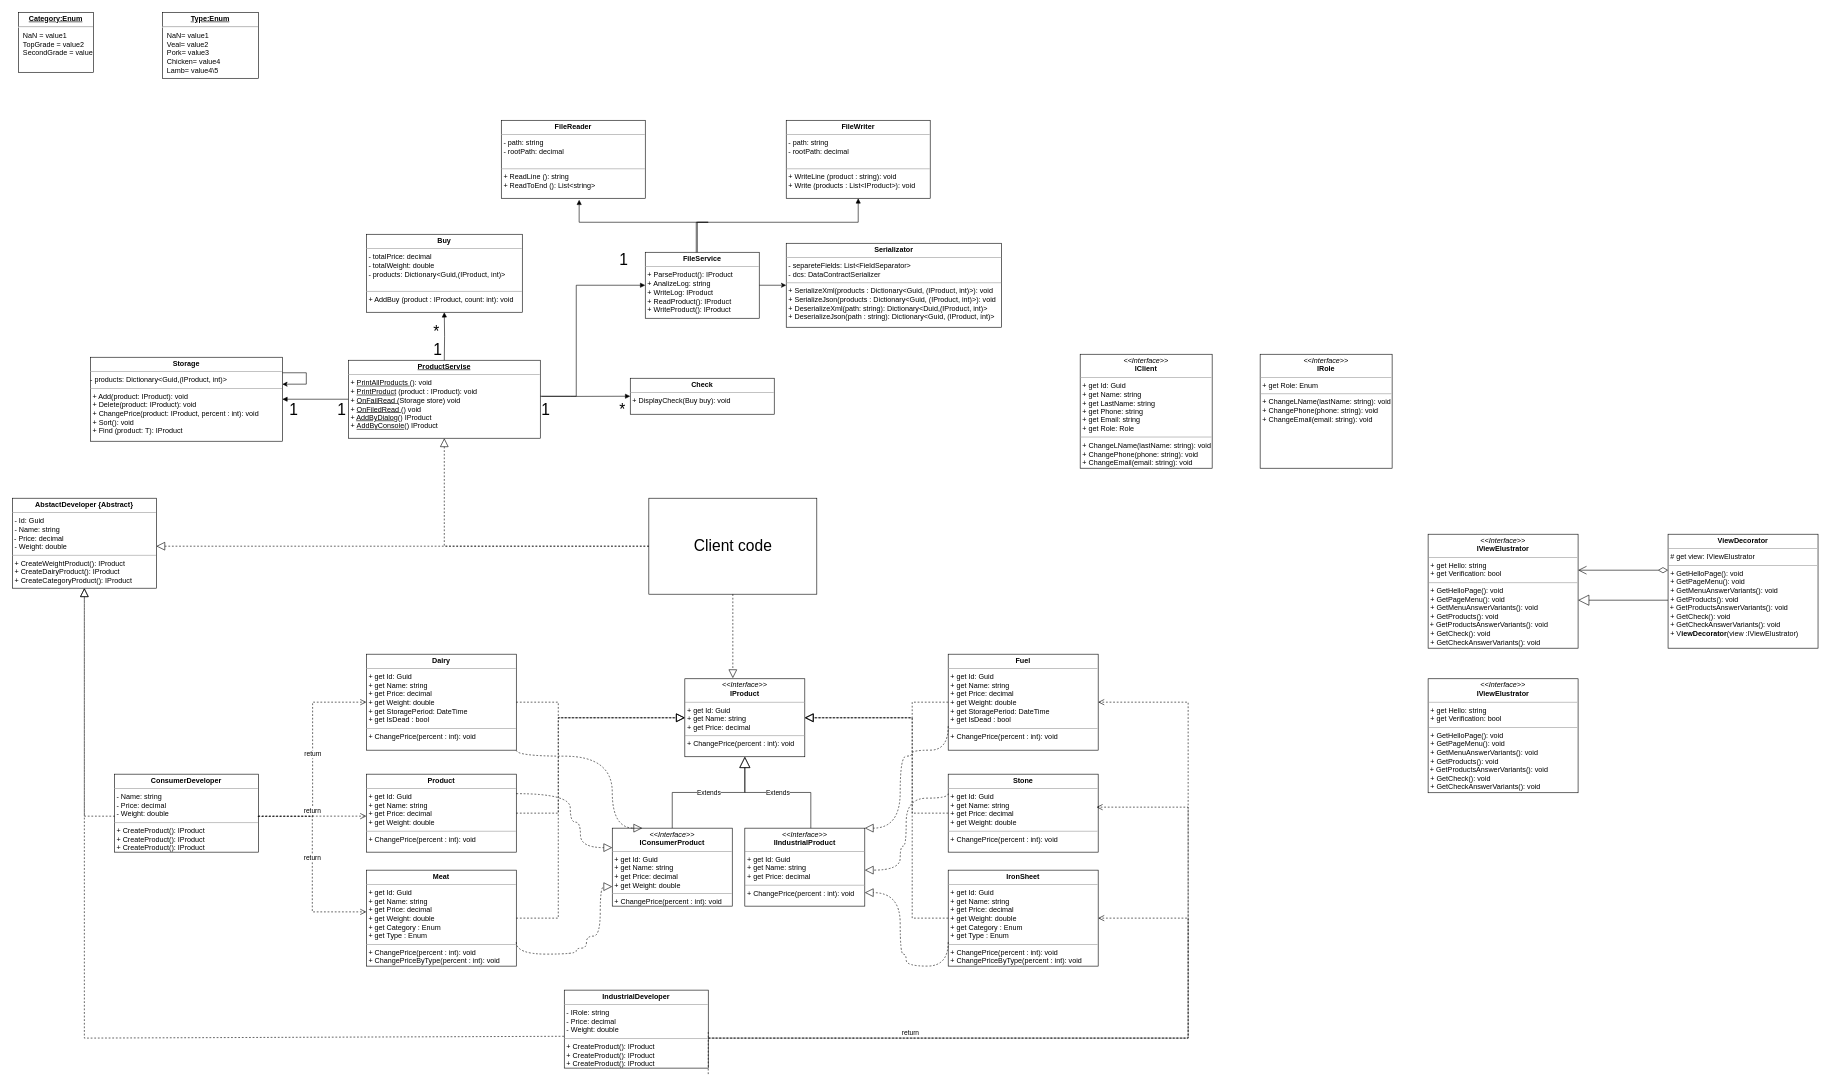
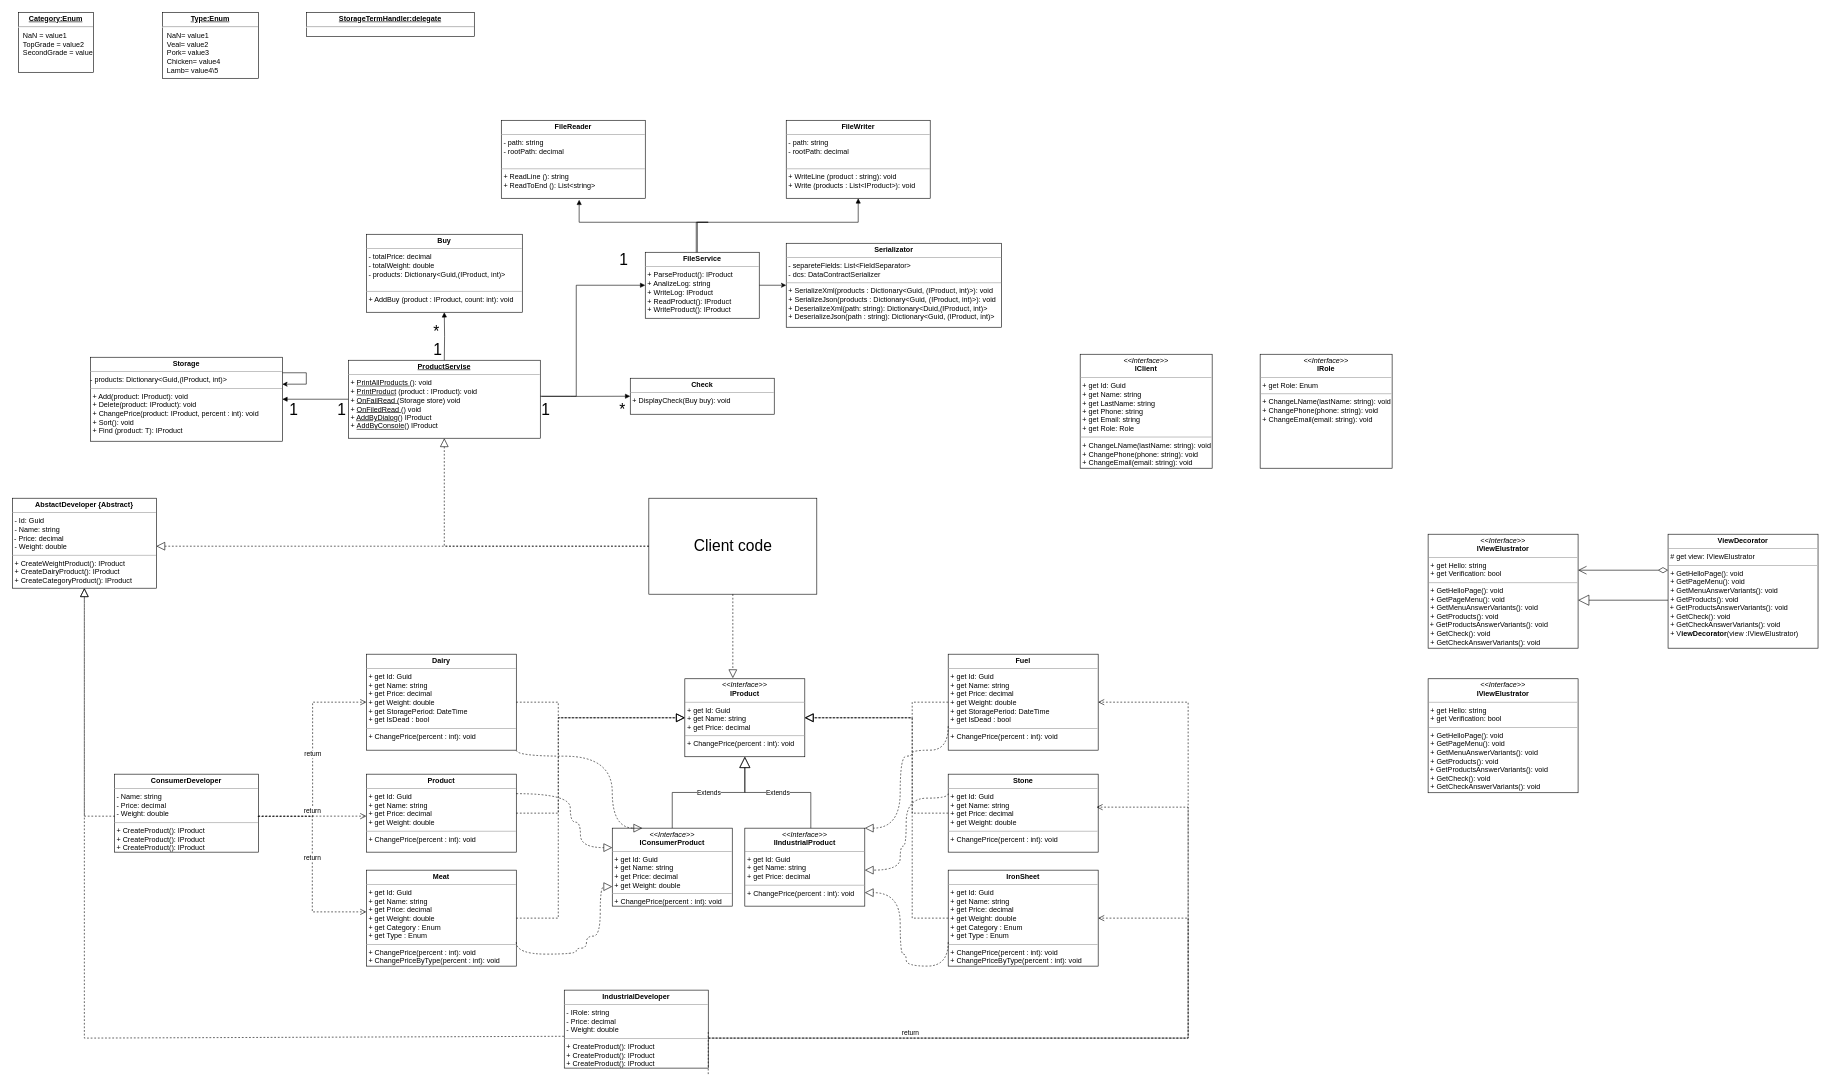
none -> (390, 24)
